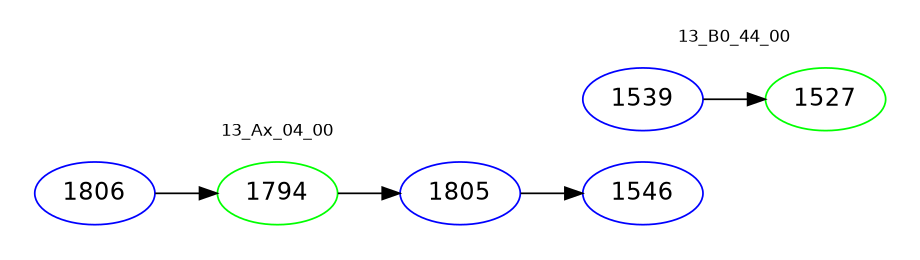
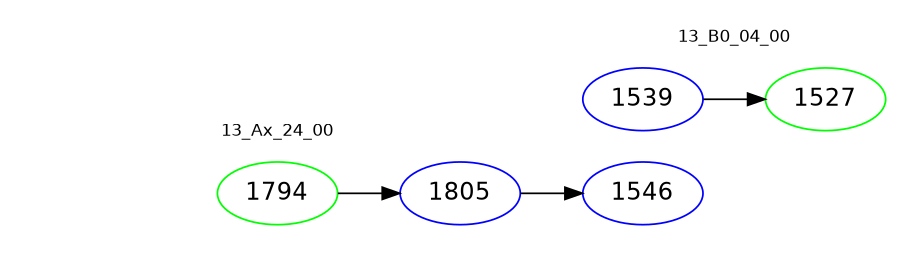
(734, 37) -> (734, 37)
(278, 131) -> (278, 131)
(95, 193) -> none
